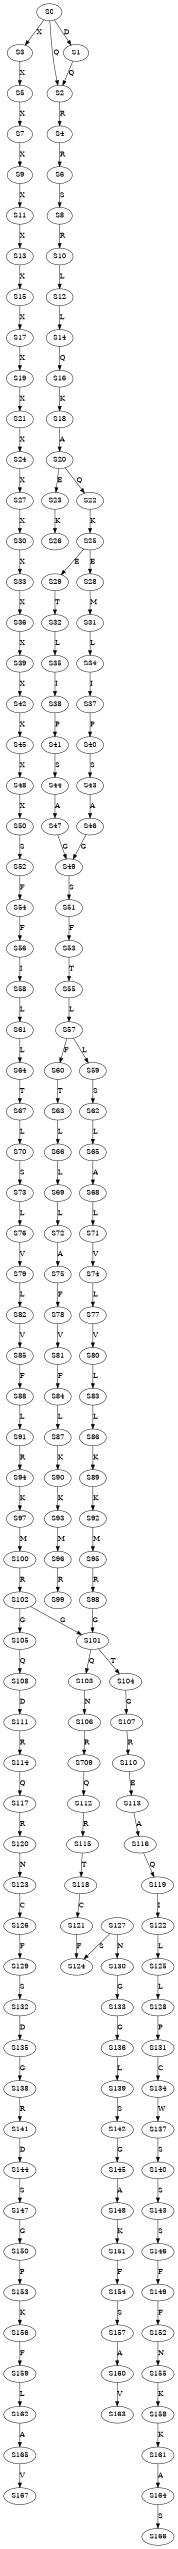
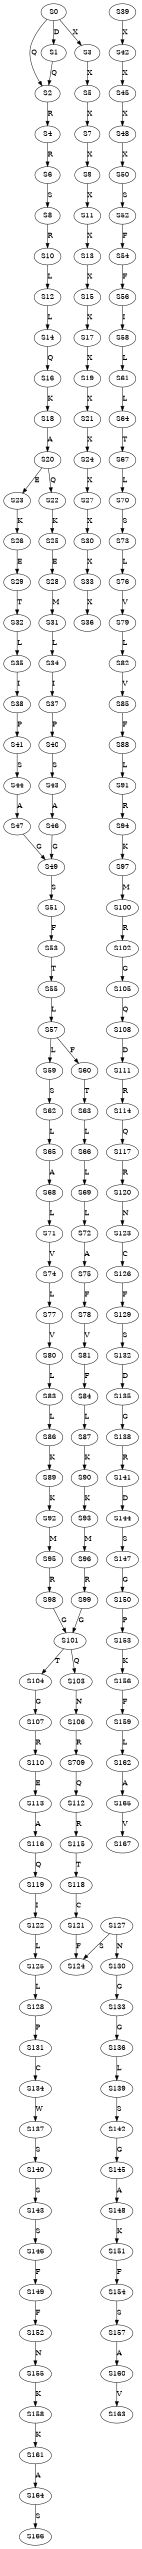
(74, 560) -> (17, 560)
(20, 641) -> none
(54, 1619) -> (78, 1618)
